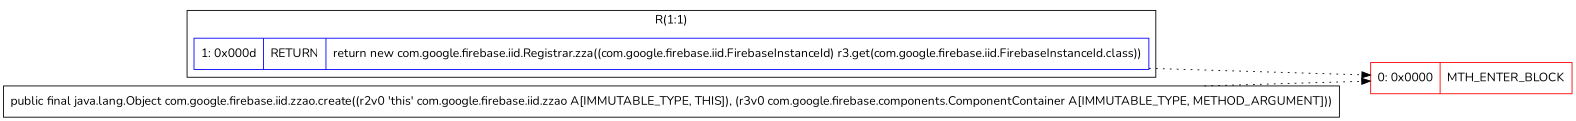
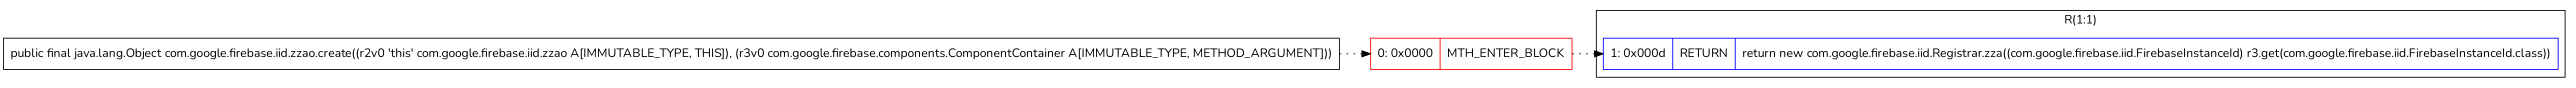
(1255, 72) -> (1583, 54)
